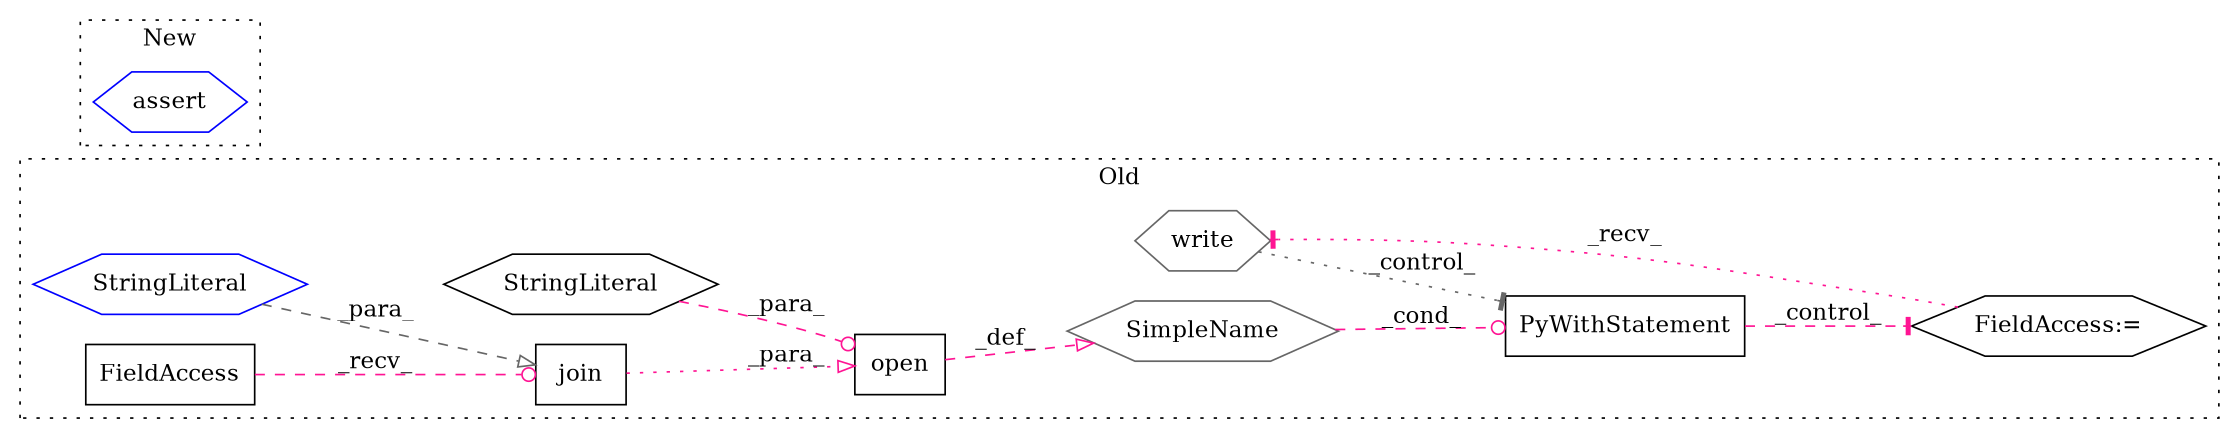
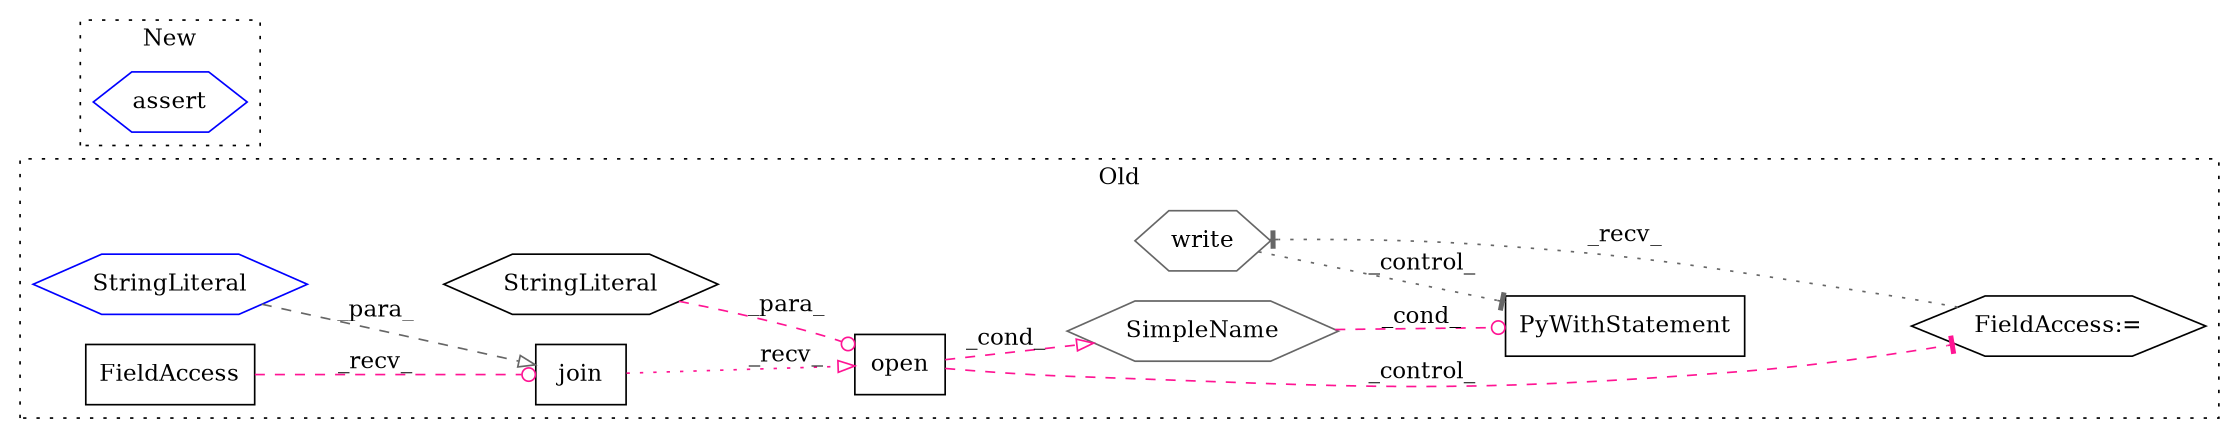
(1620, 256) -> (1620, 256)
(1824, 326) -> (1447, 386)
(1006, 339) -> (1006, 339)
(786, 355) -> (786, 355)
